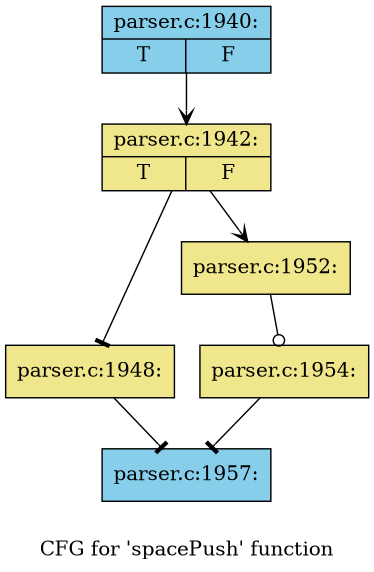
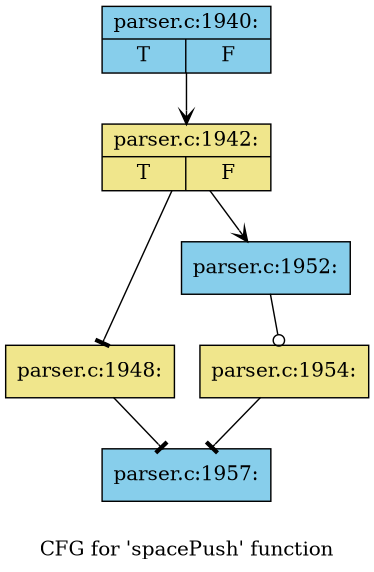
(266, 268) -> (266, 268)
